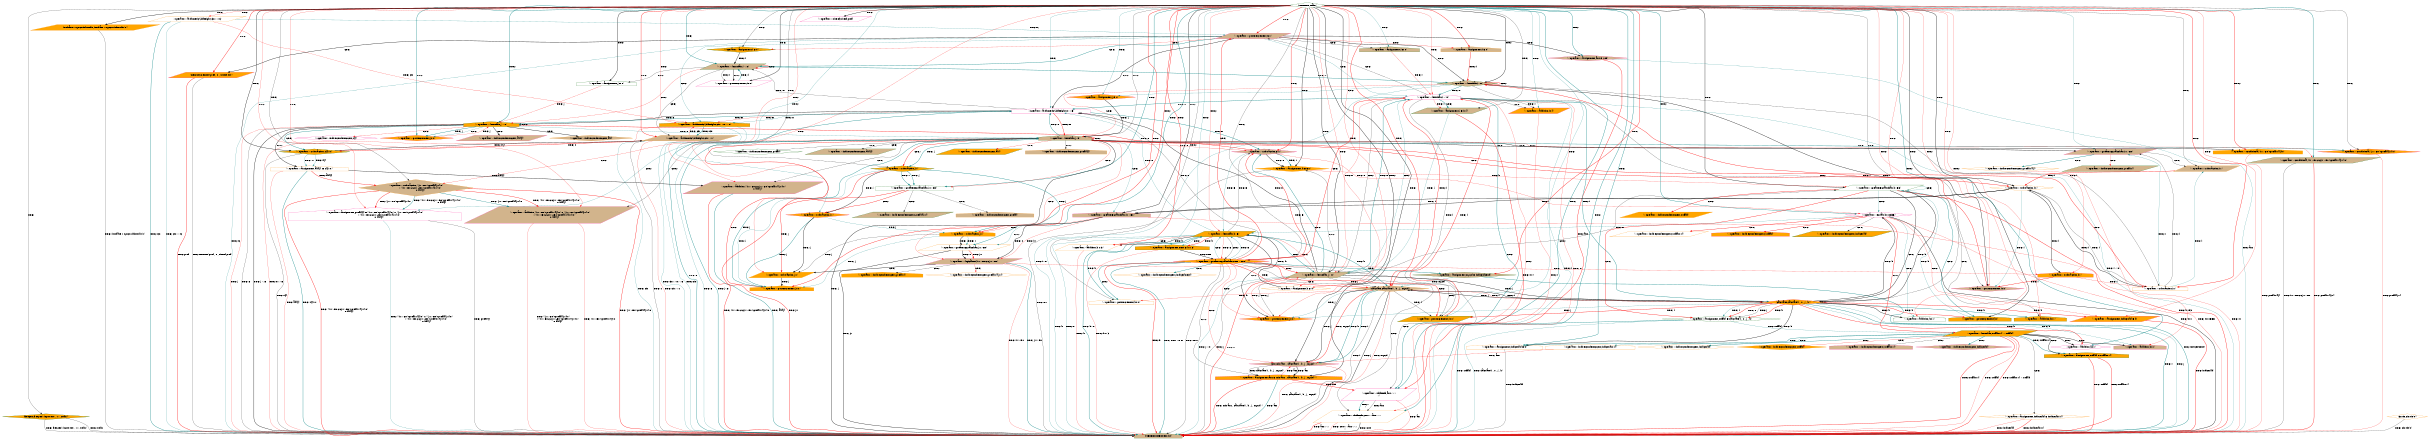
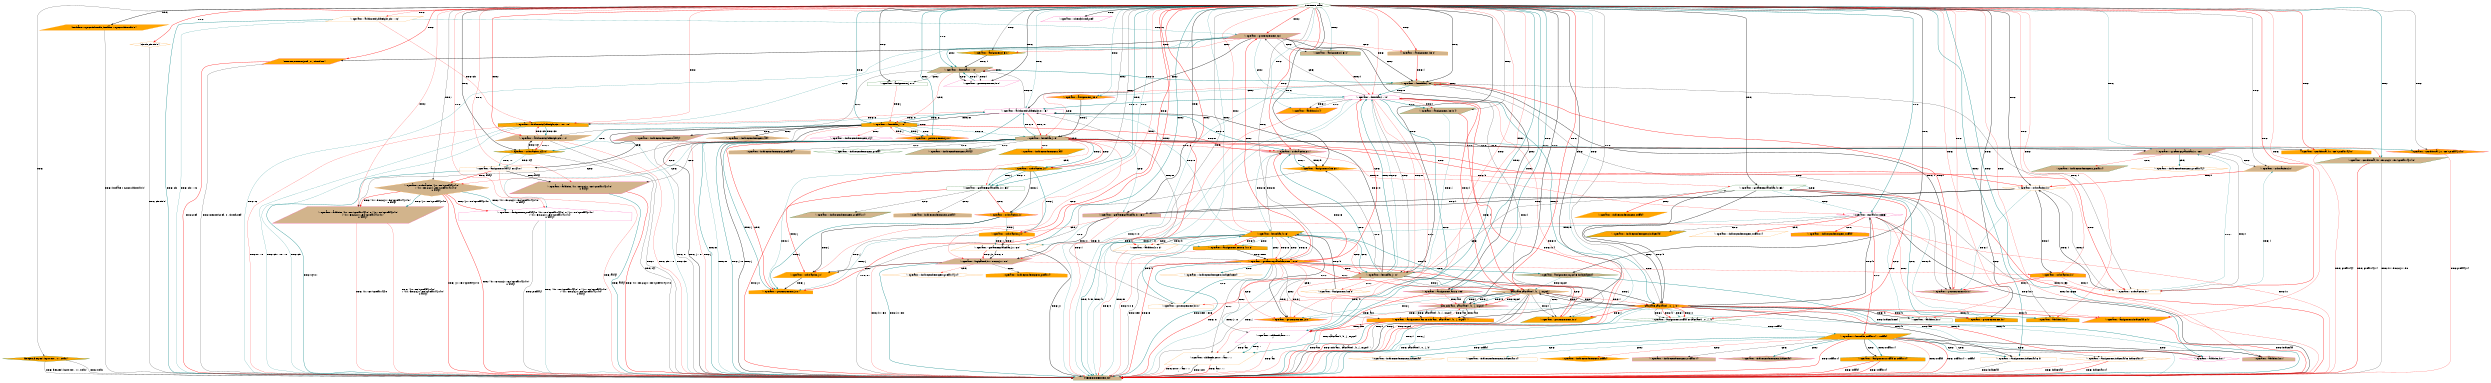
none -> (721, 7)
(1640, 19) -> (1901, 11)
(1266, 275) -> (1345, 275)
(1436, 356) -> (1449, 299)
